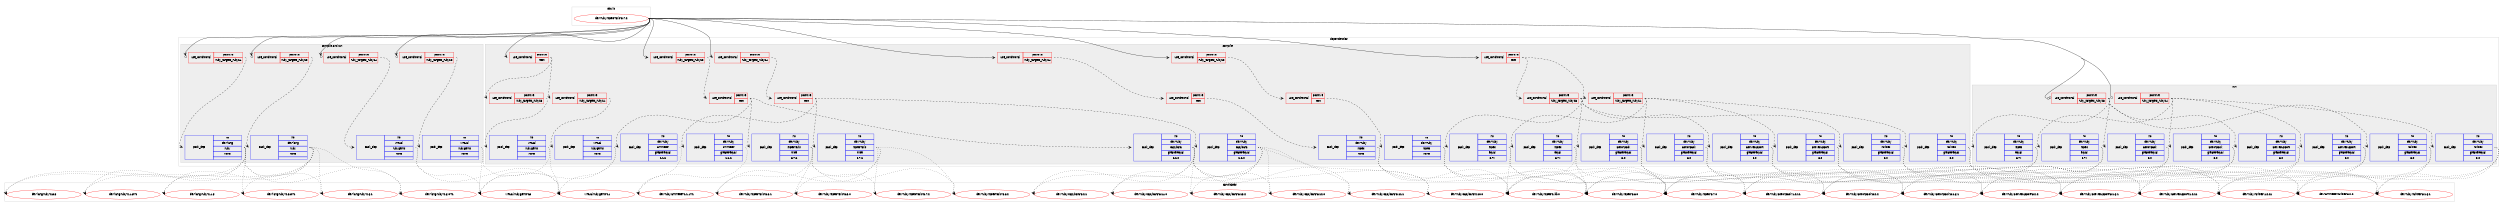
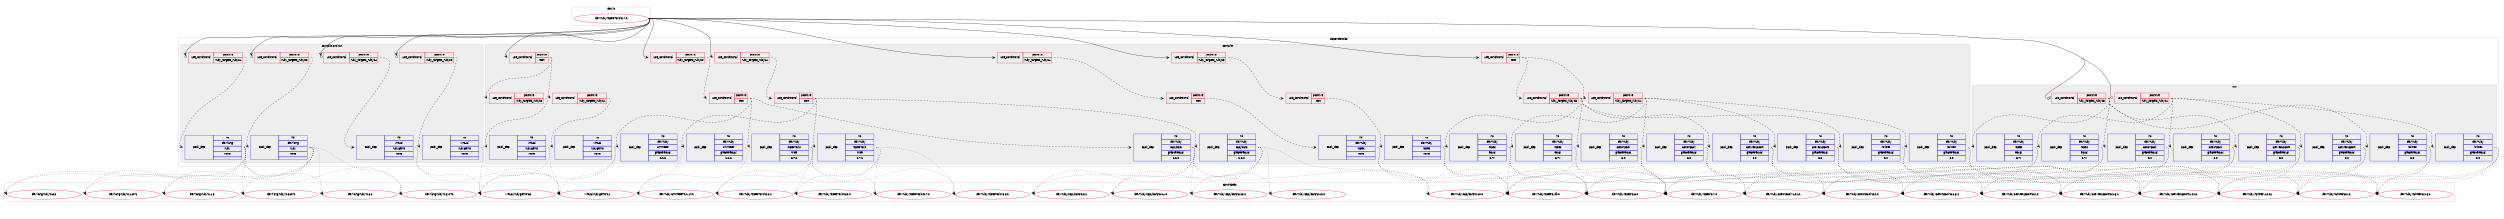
(1388, 195) -> none
(2336, 195) -> (2336, 195)
